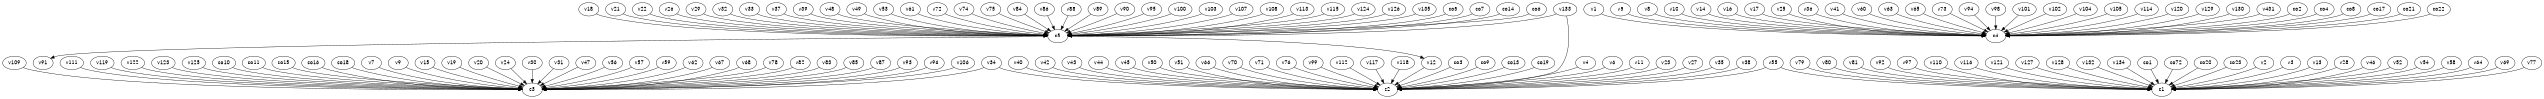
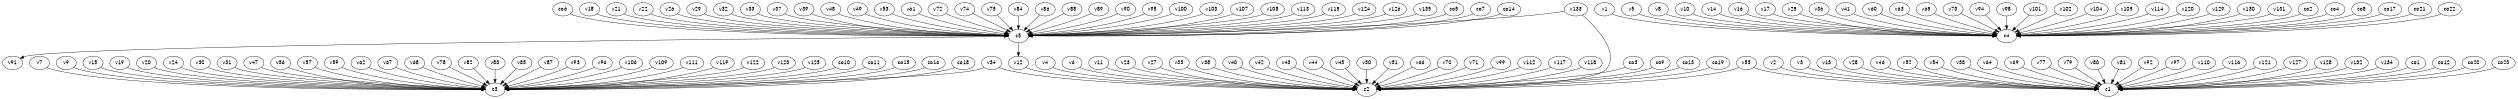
(2269, 9) -> (2279, 9)
(1286, 63) -> none
(2176, 63) -> (2444, 63)
